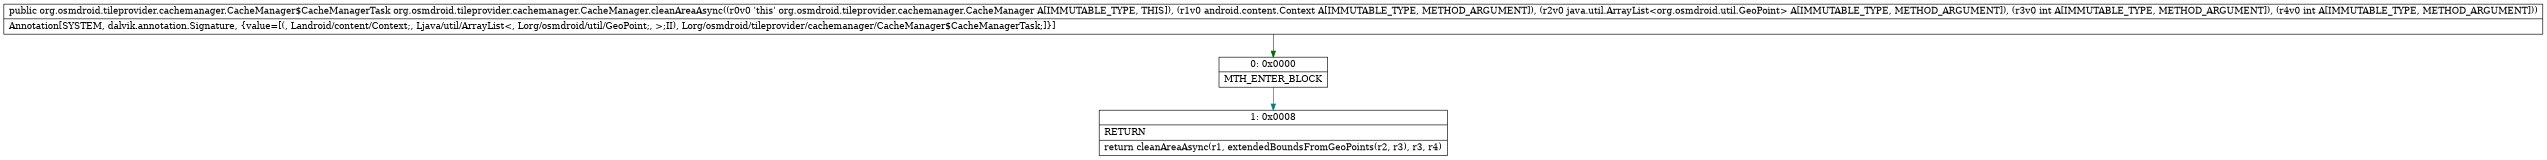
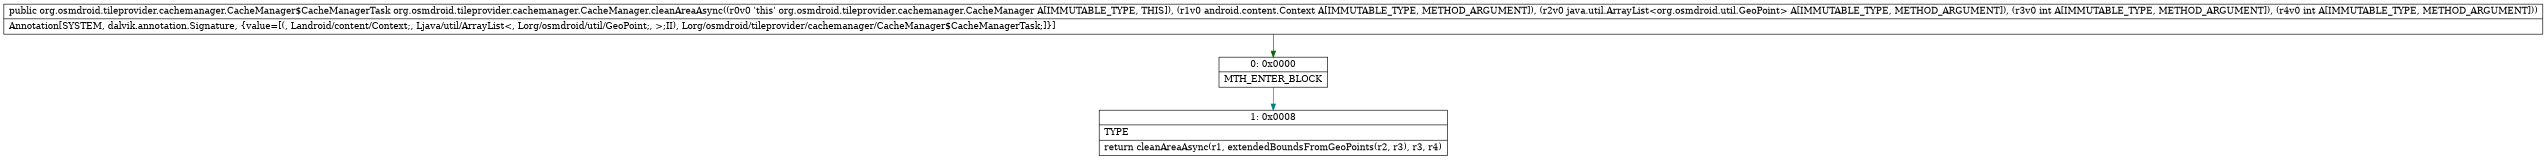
(1125, 132) -> (1117, 132)
